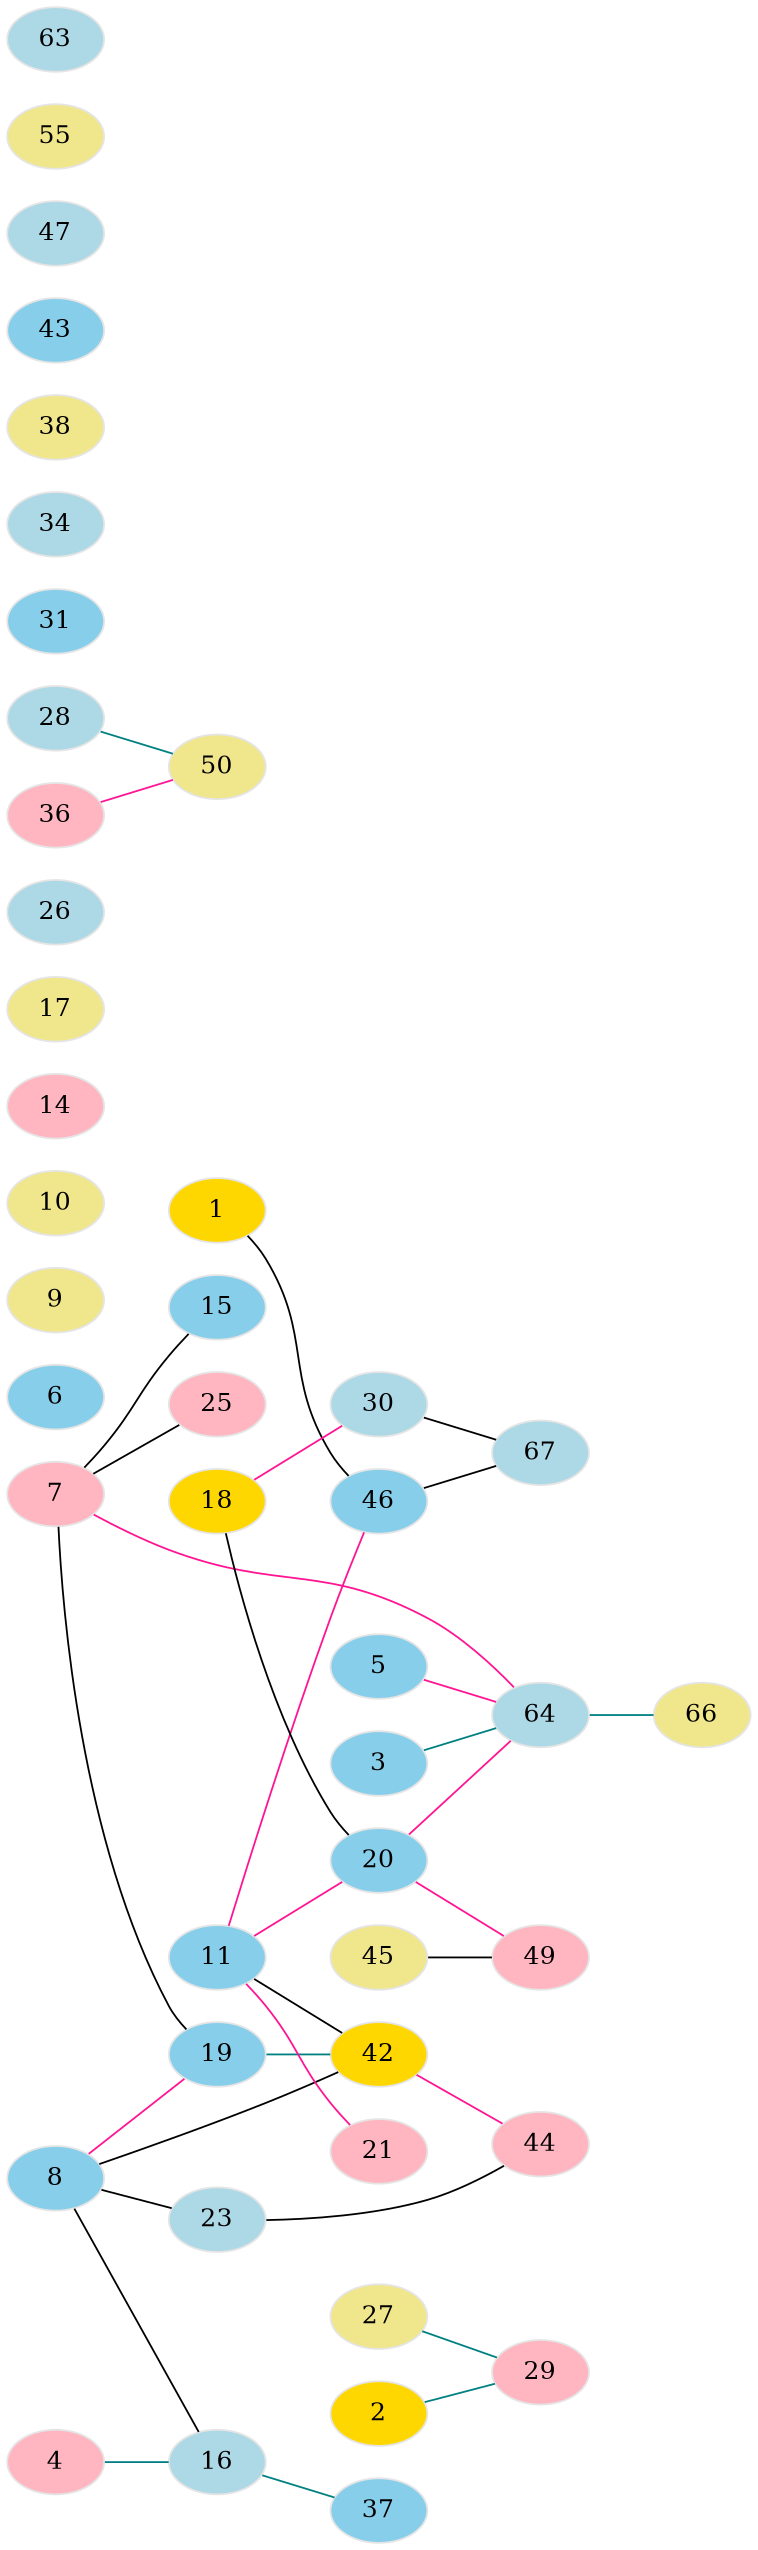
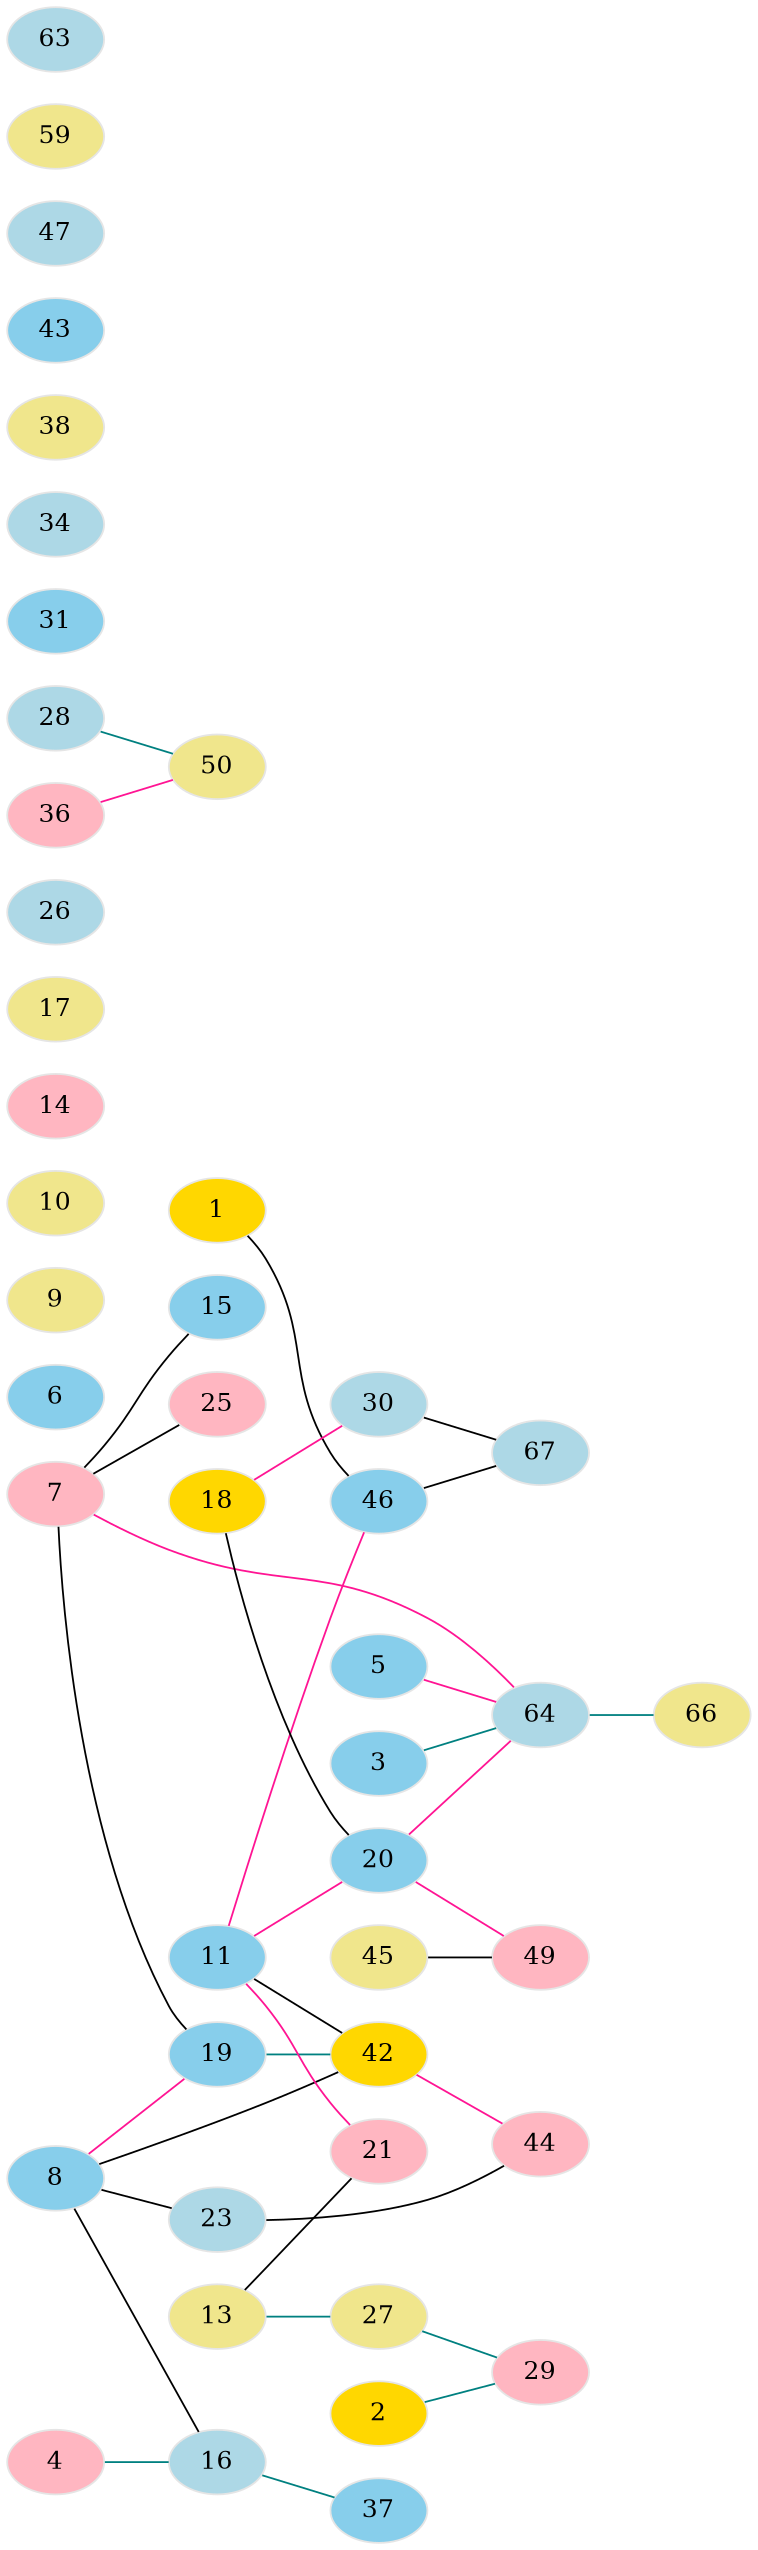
(56, 136) -> (56, 136)
none -> (217, 2317)
